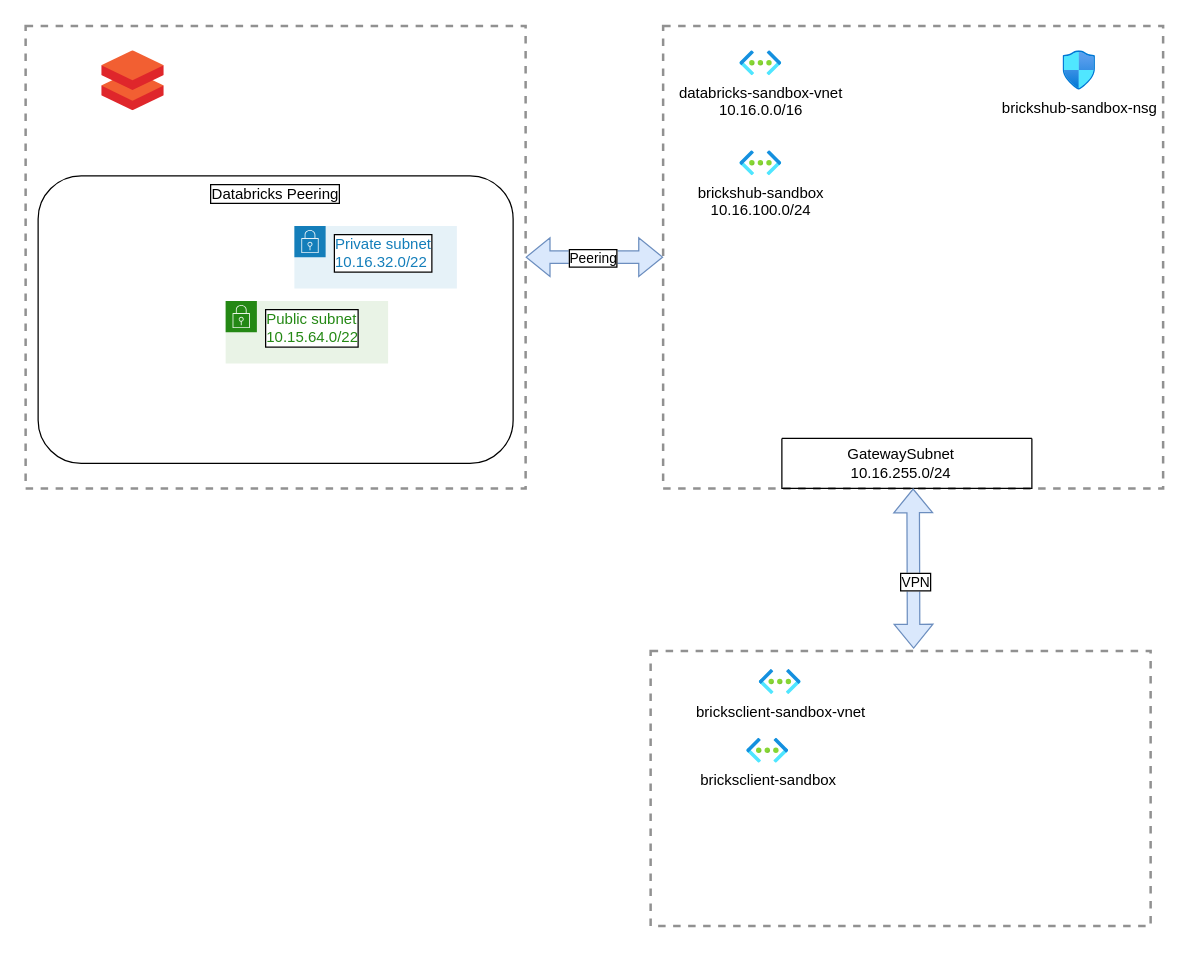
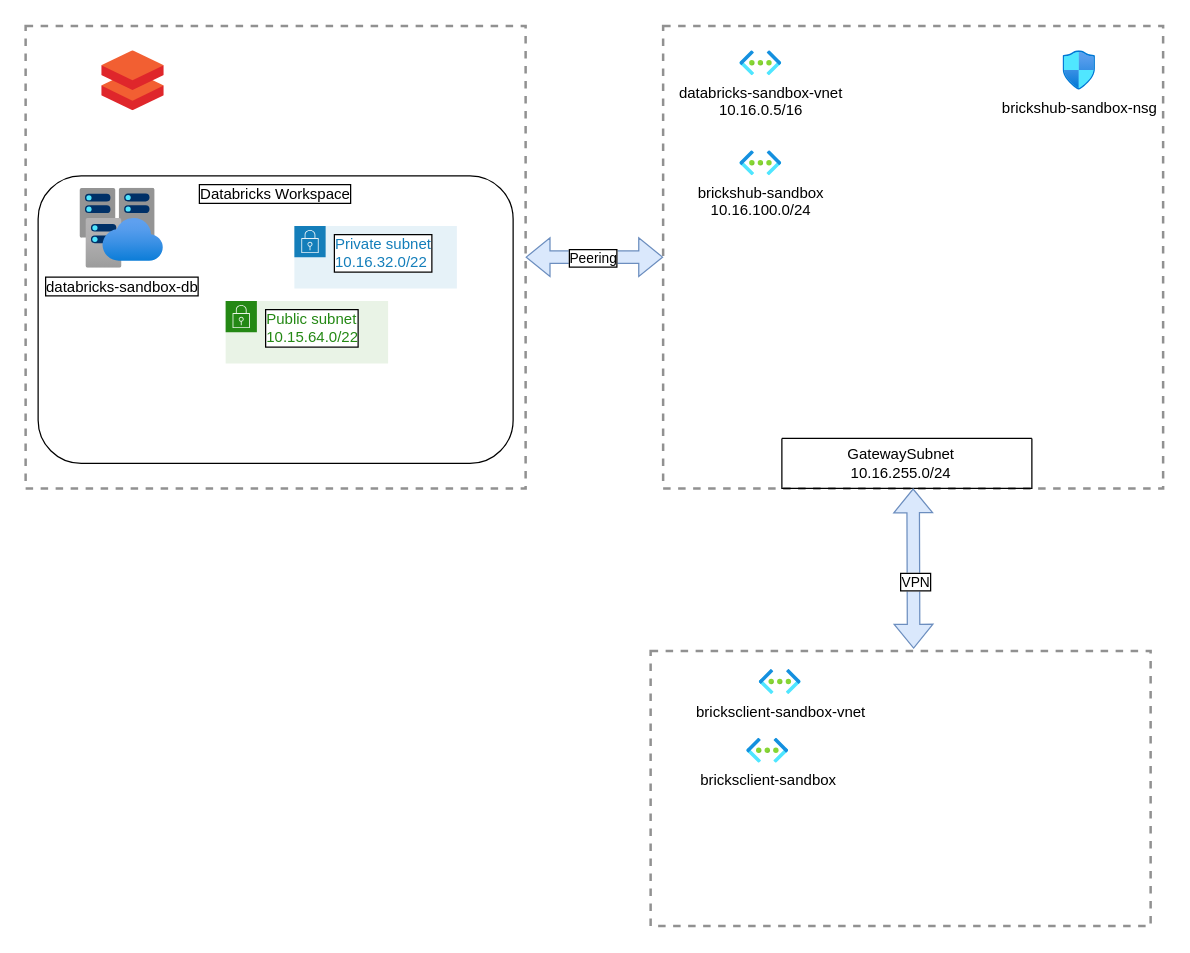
(761, 102) -> (761, 102)
(276, 193) -> (276, 193)
none -> (122, 228)
